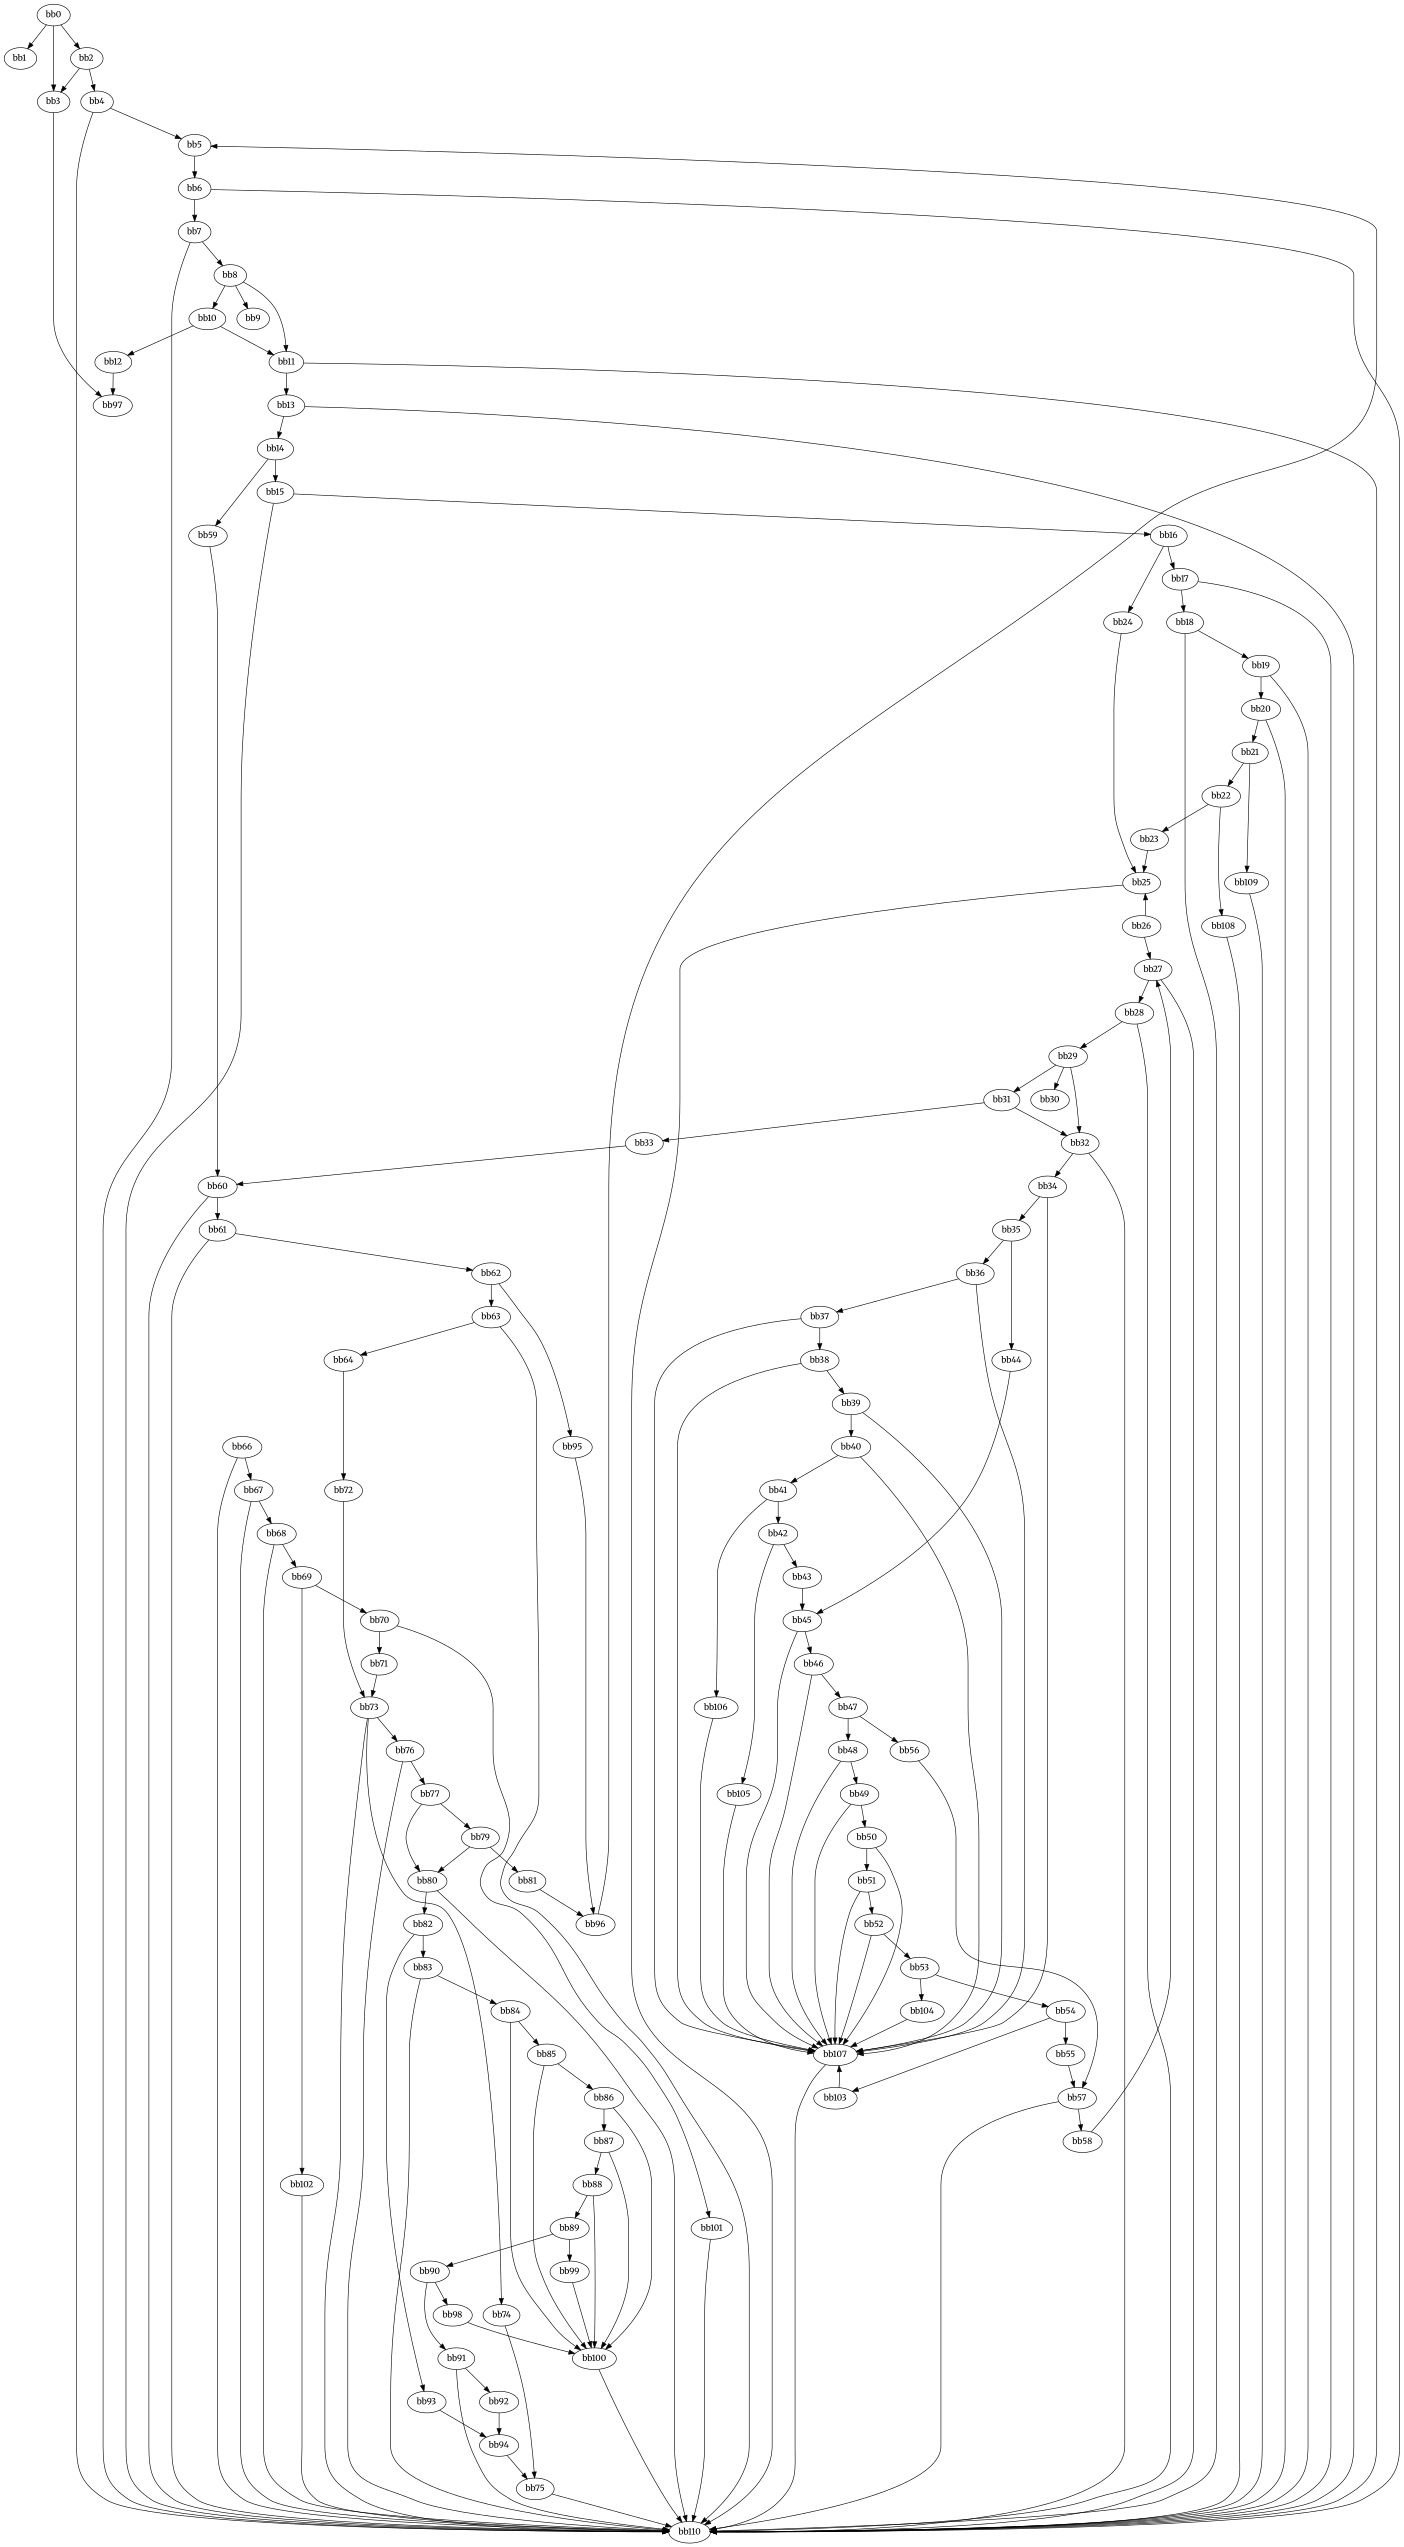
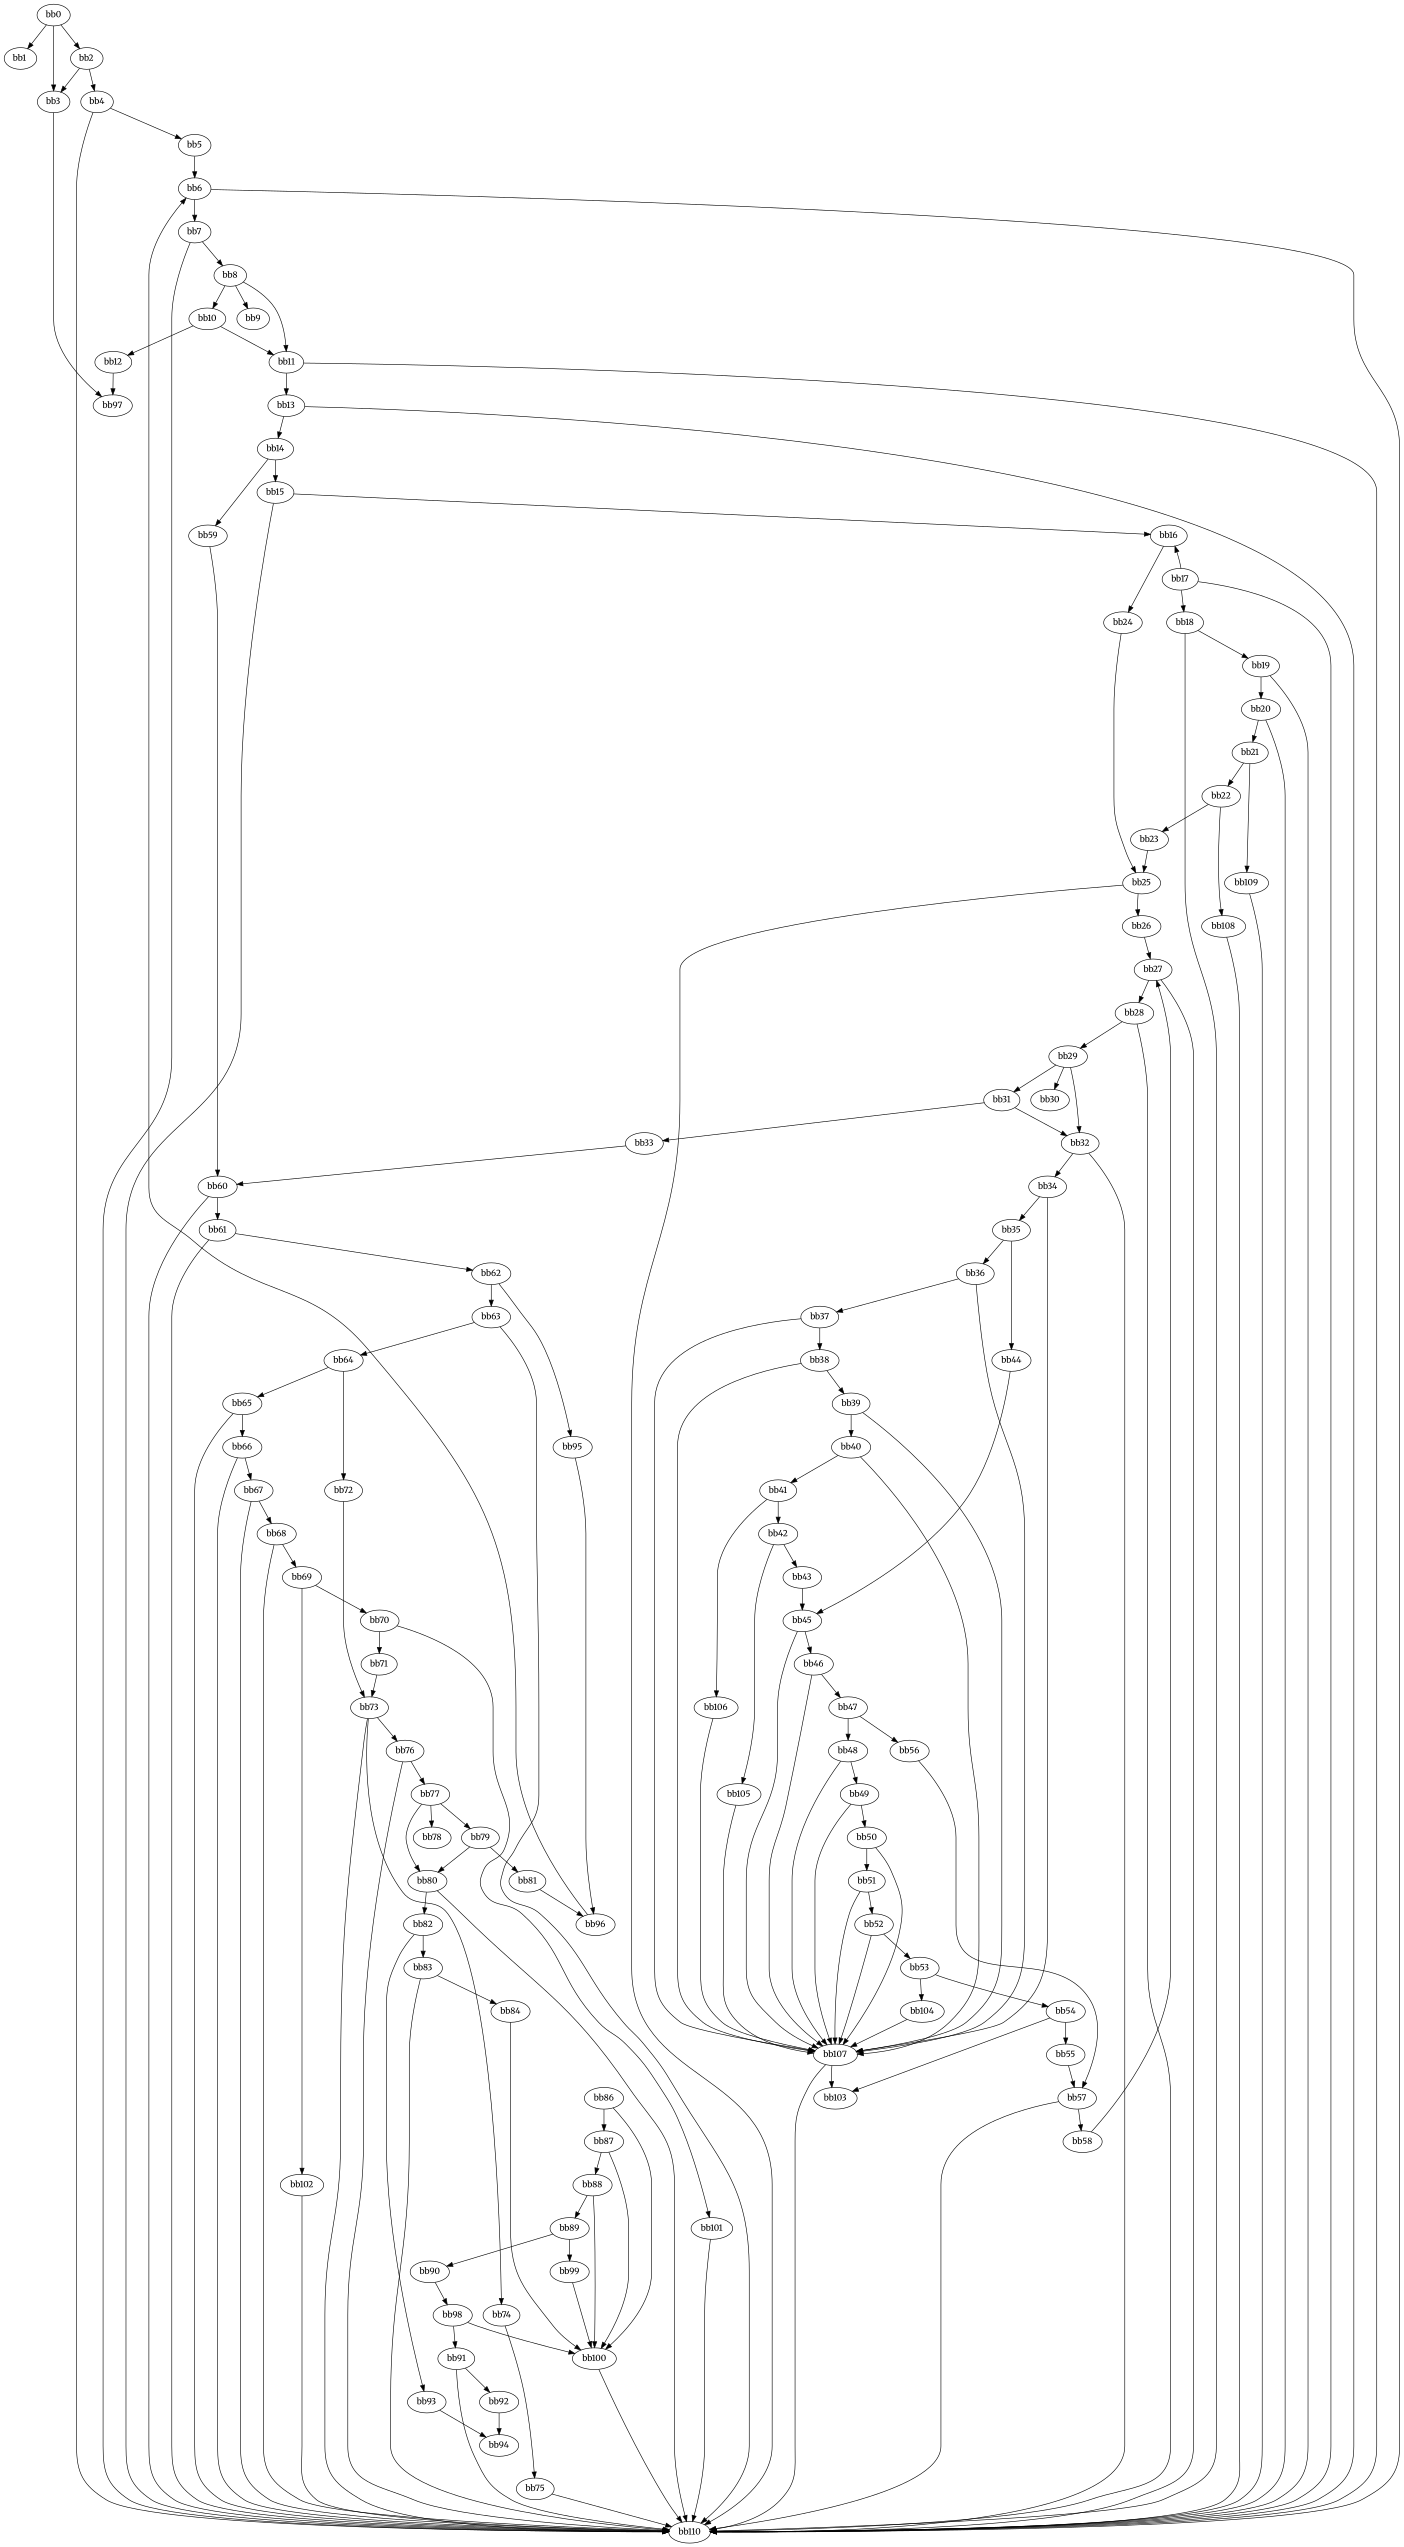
(1170, 555) -> (1179, 560)
(1071, 581) -> (149, 1144)
(1146, 908) -> (1138, 902)
none -> (242, 1404)
none -> (432, 1838)
(547, 2055) -> none
(839, 2080) -> (831, 2074)
(425, 2316) -> (454, 2334)
(515, 2465) -> none
